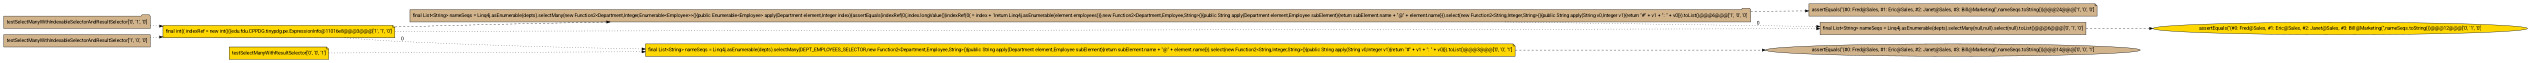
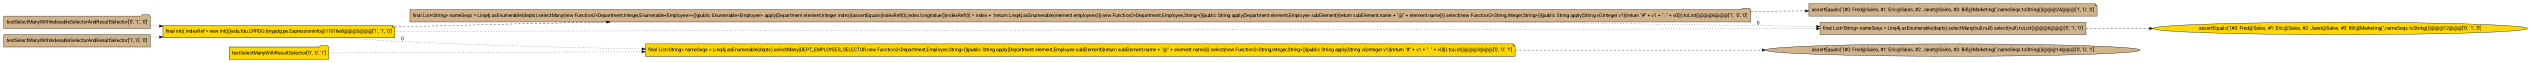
(279, 53) -> (279, 53)
